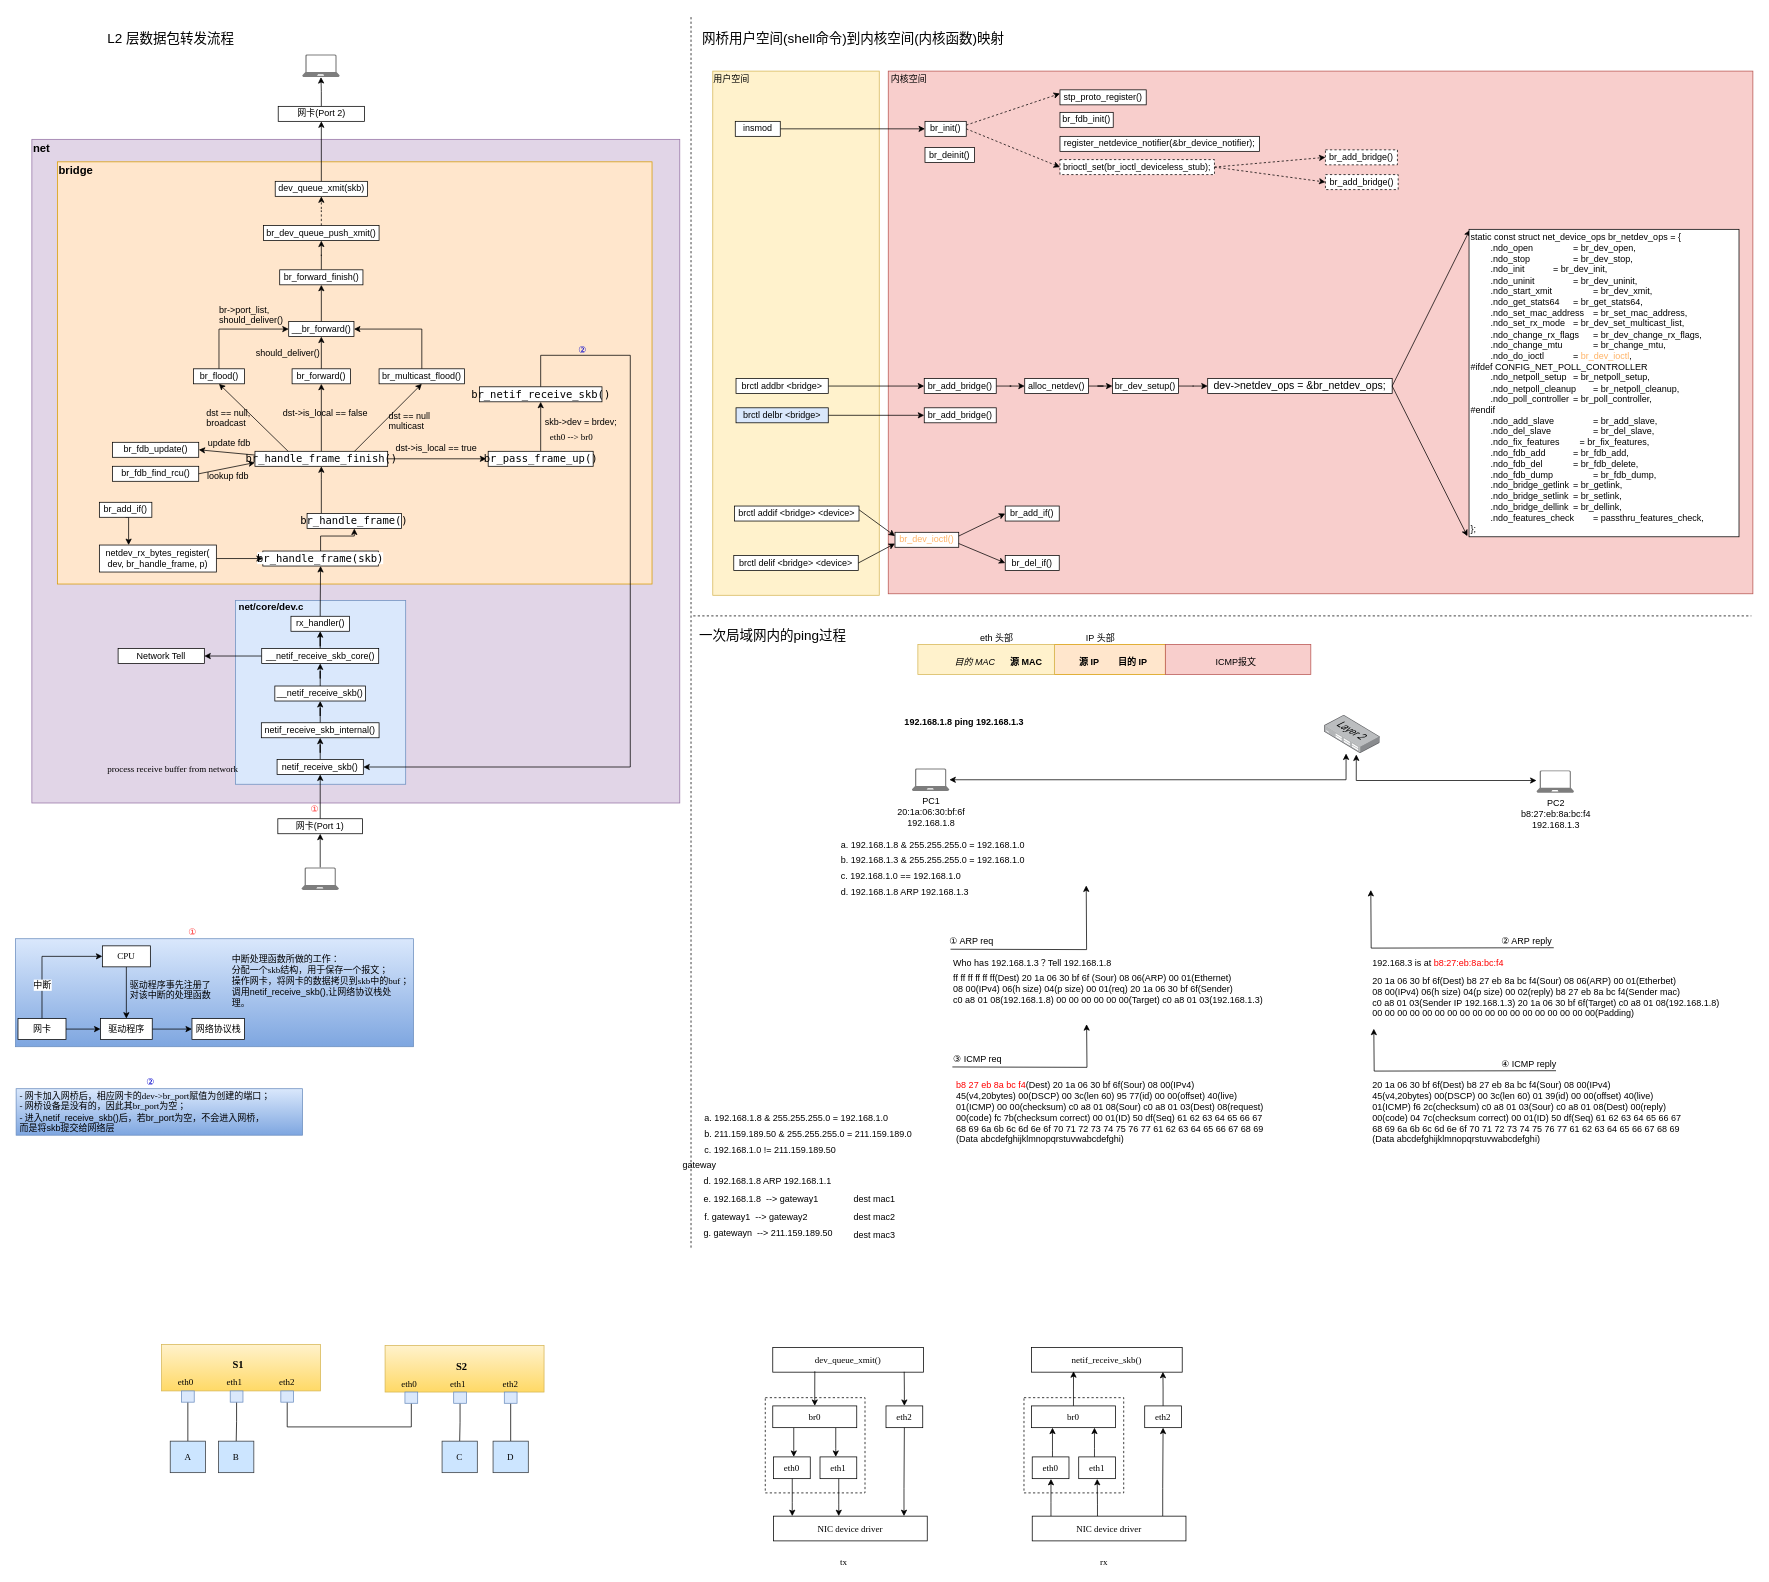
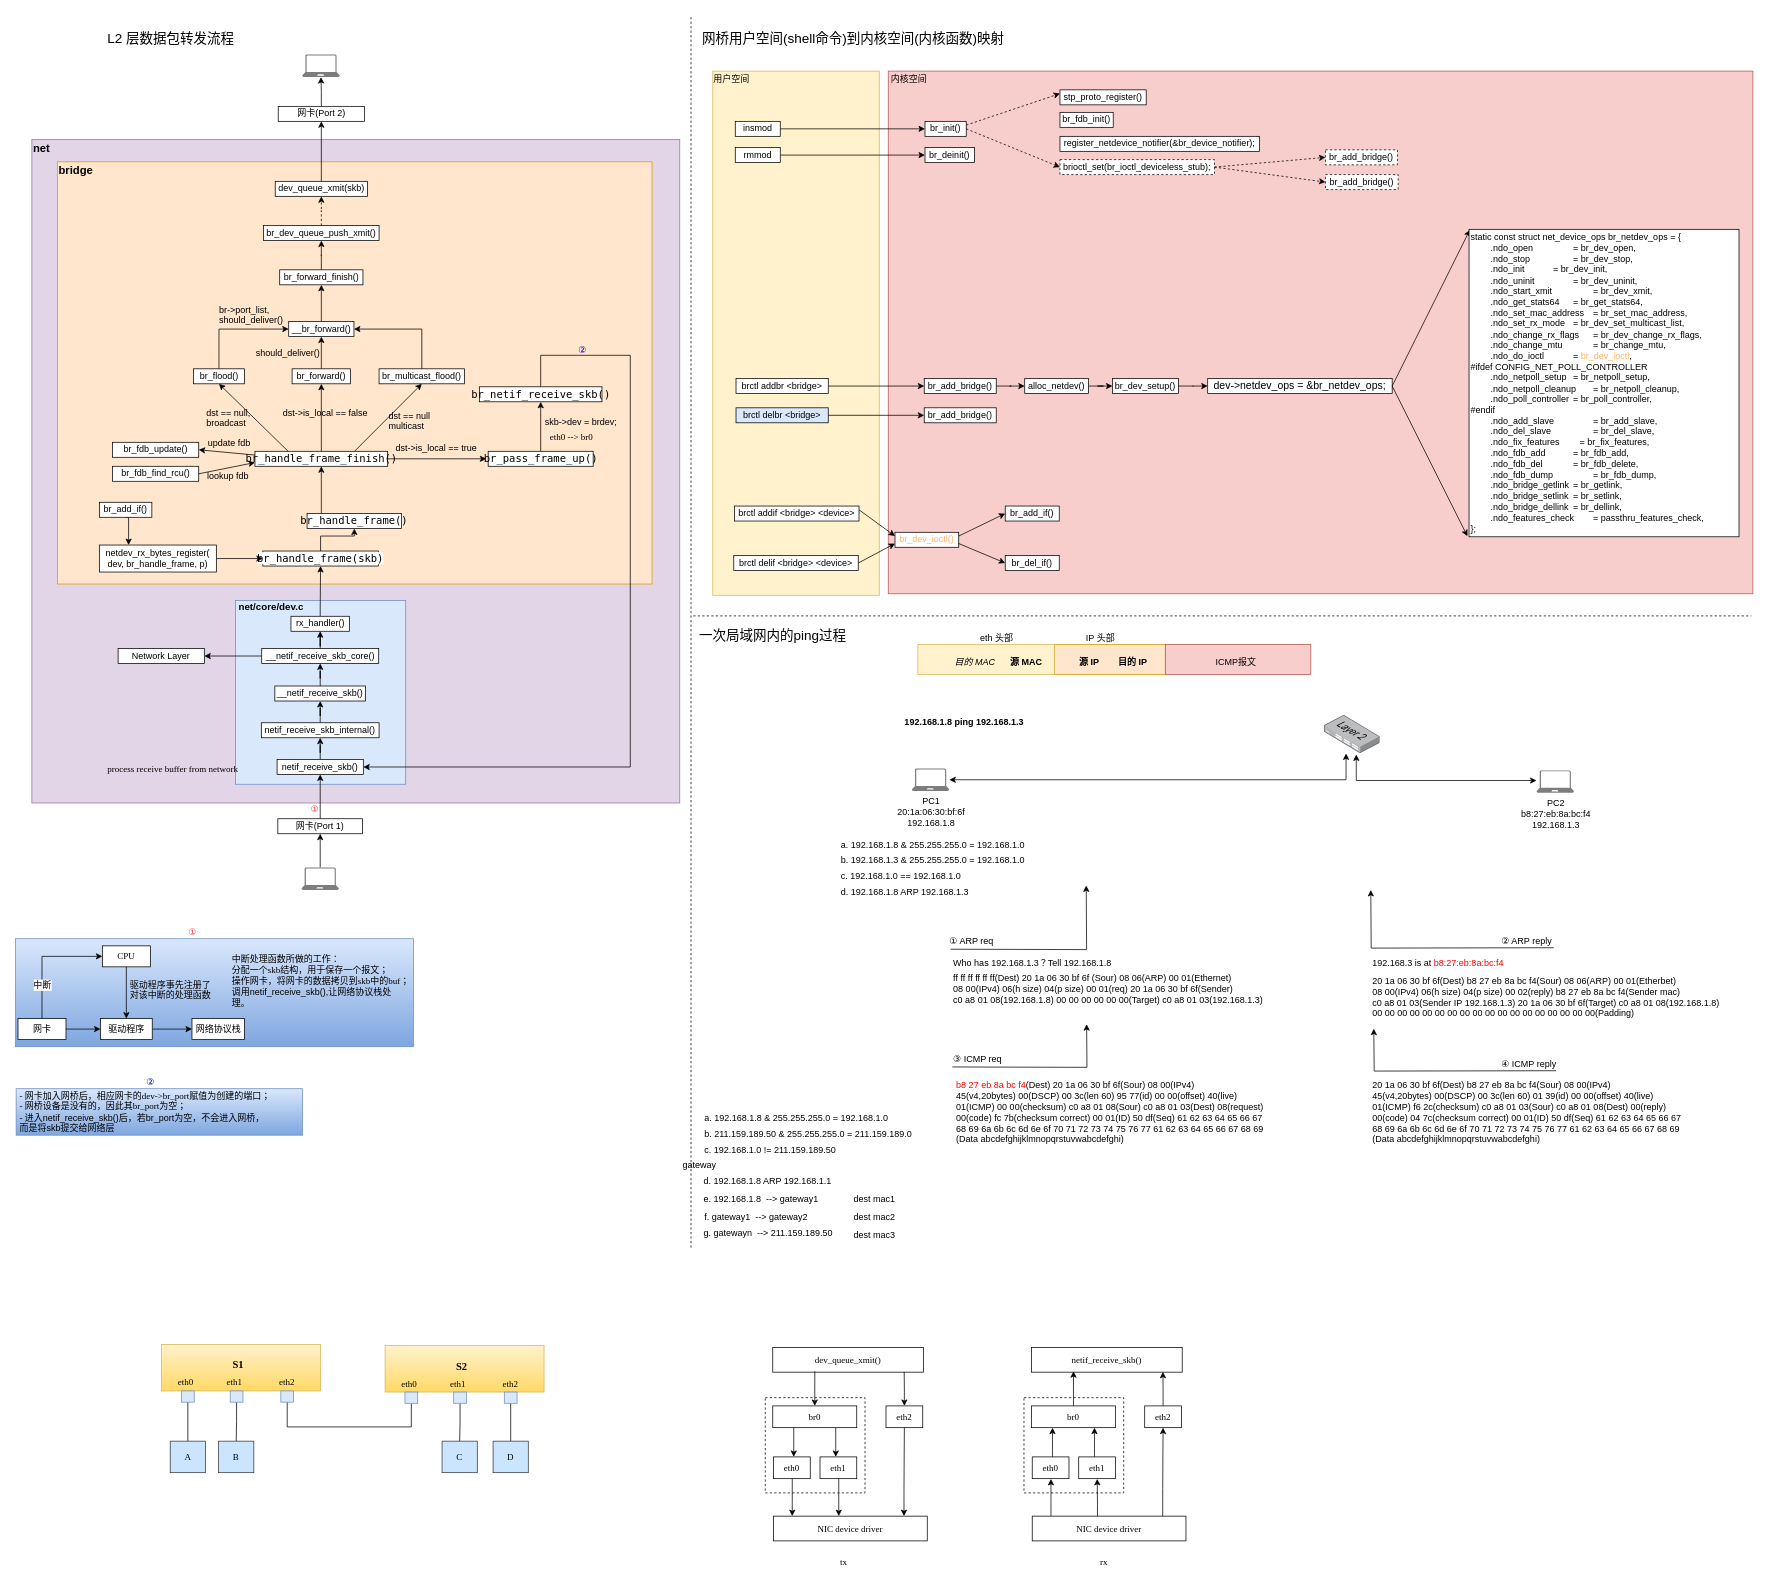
none -> (758, 155)
none -> (918, 155)
(161, 656) -> (161, 656)
